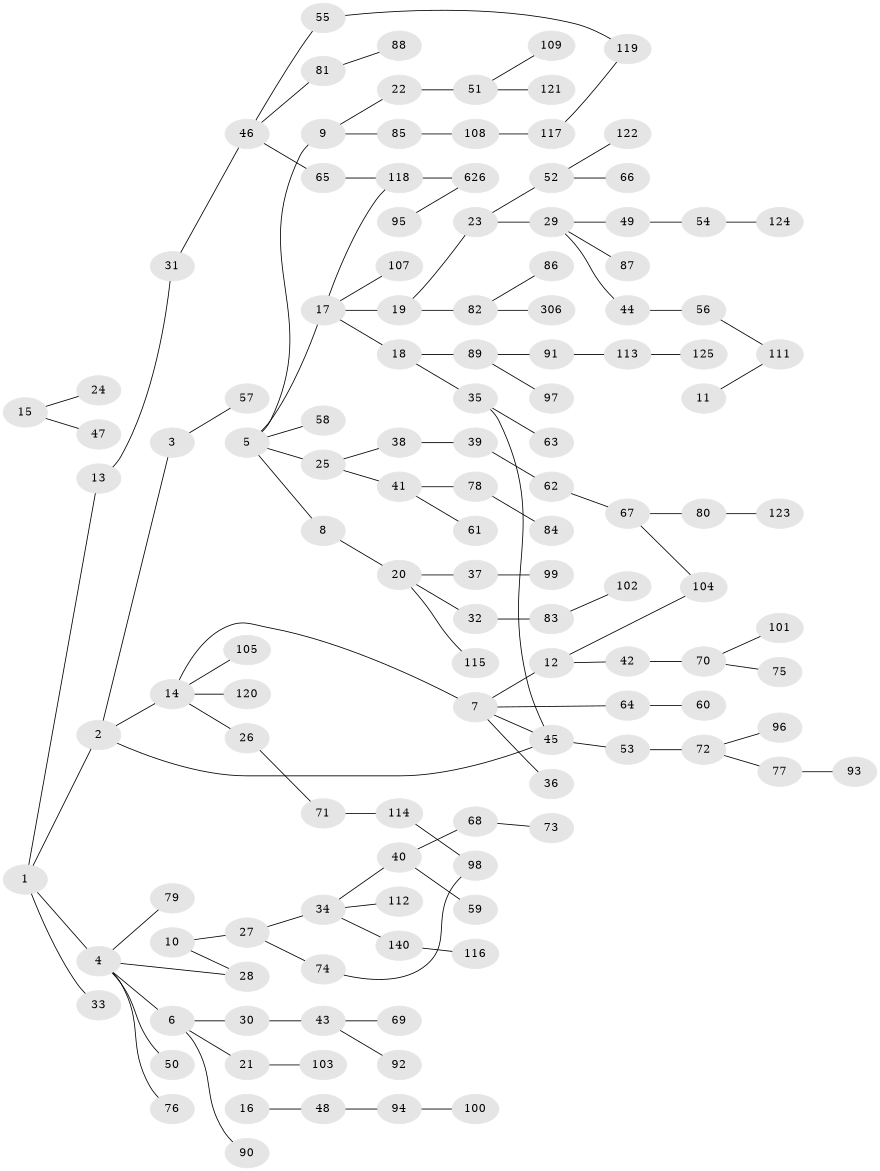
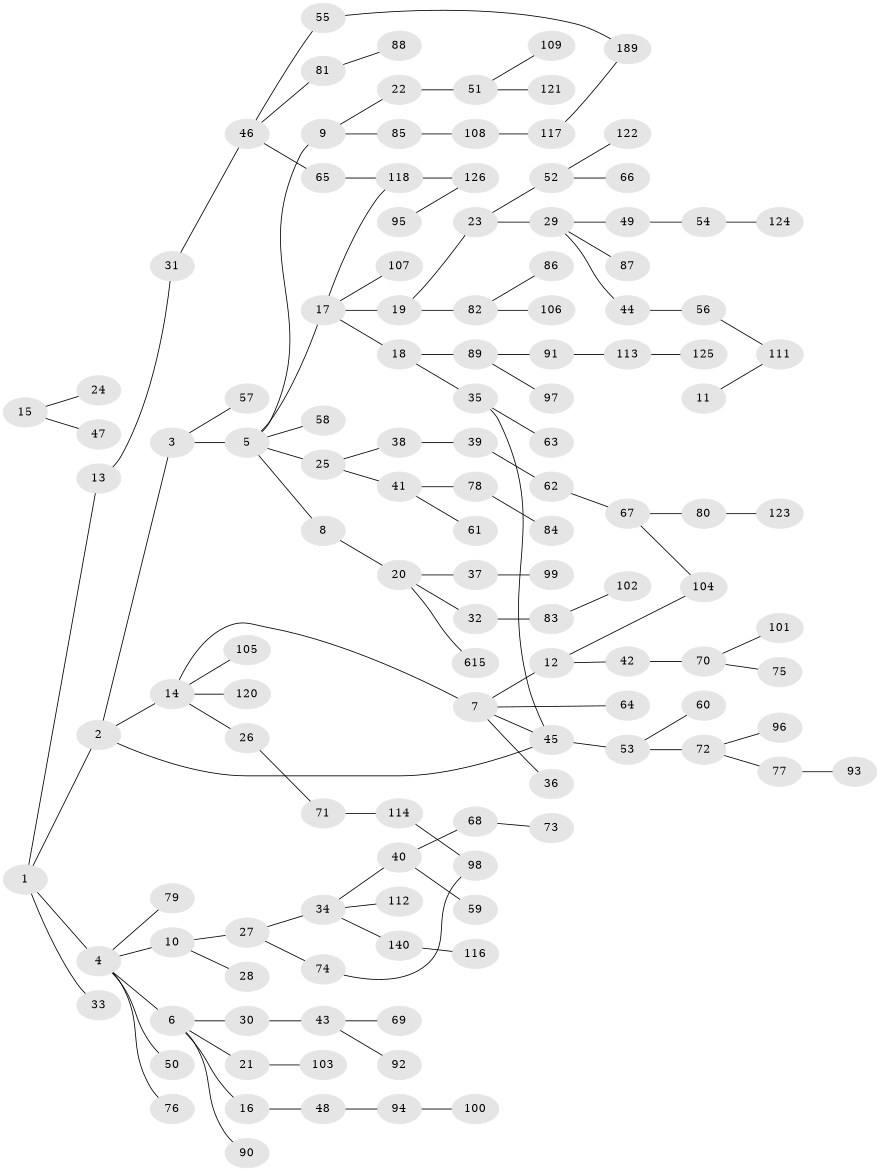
(628, 49) -> (628, 49)
(475, 178) -> (475, 178)
(552, 310) -> (552, 310)
none -> (210, 443)
(475, 663) -> (475, 663)
(666, 706) -> (666, 728)
(173, 969) -> (136, 952)
none -> (210, 1067)
